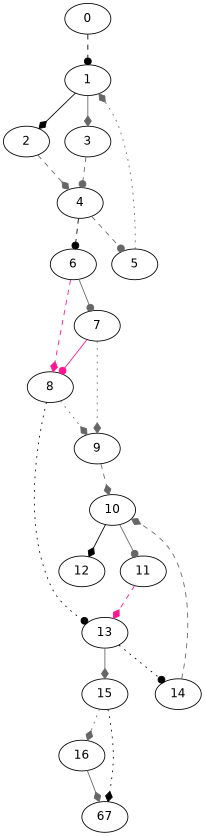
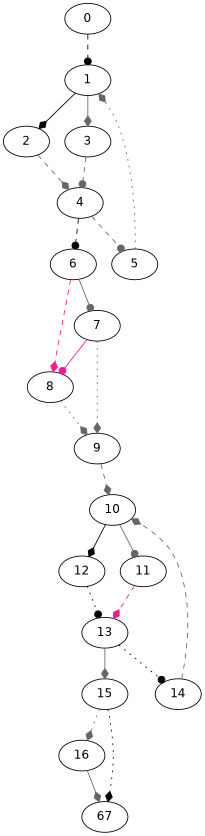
(35, 518) -> (92, 599)
